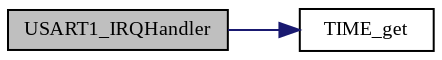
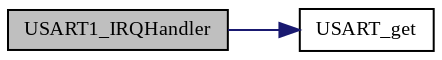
(367, 30) -> (367, 30)
